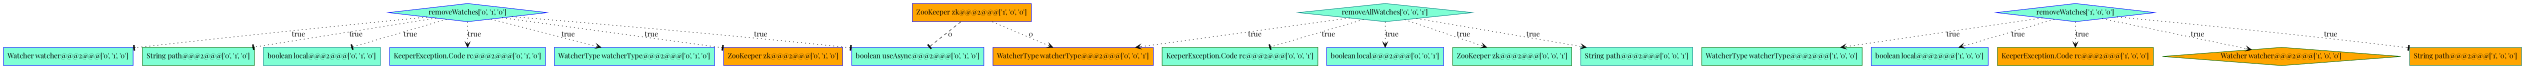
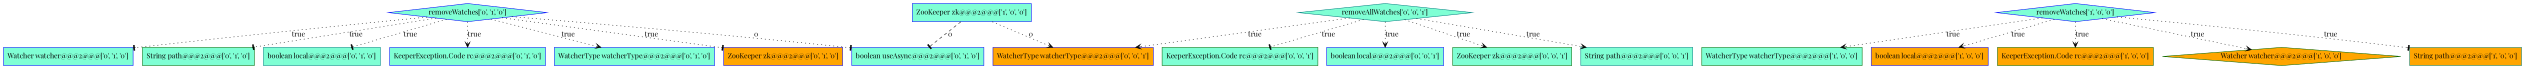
(972, 13) -> (972, 13)
(761, 35) -> (756, 35)
(1930, 56) -> (1930, 56)
